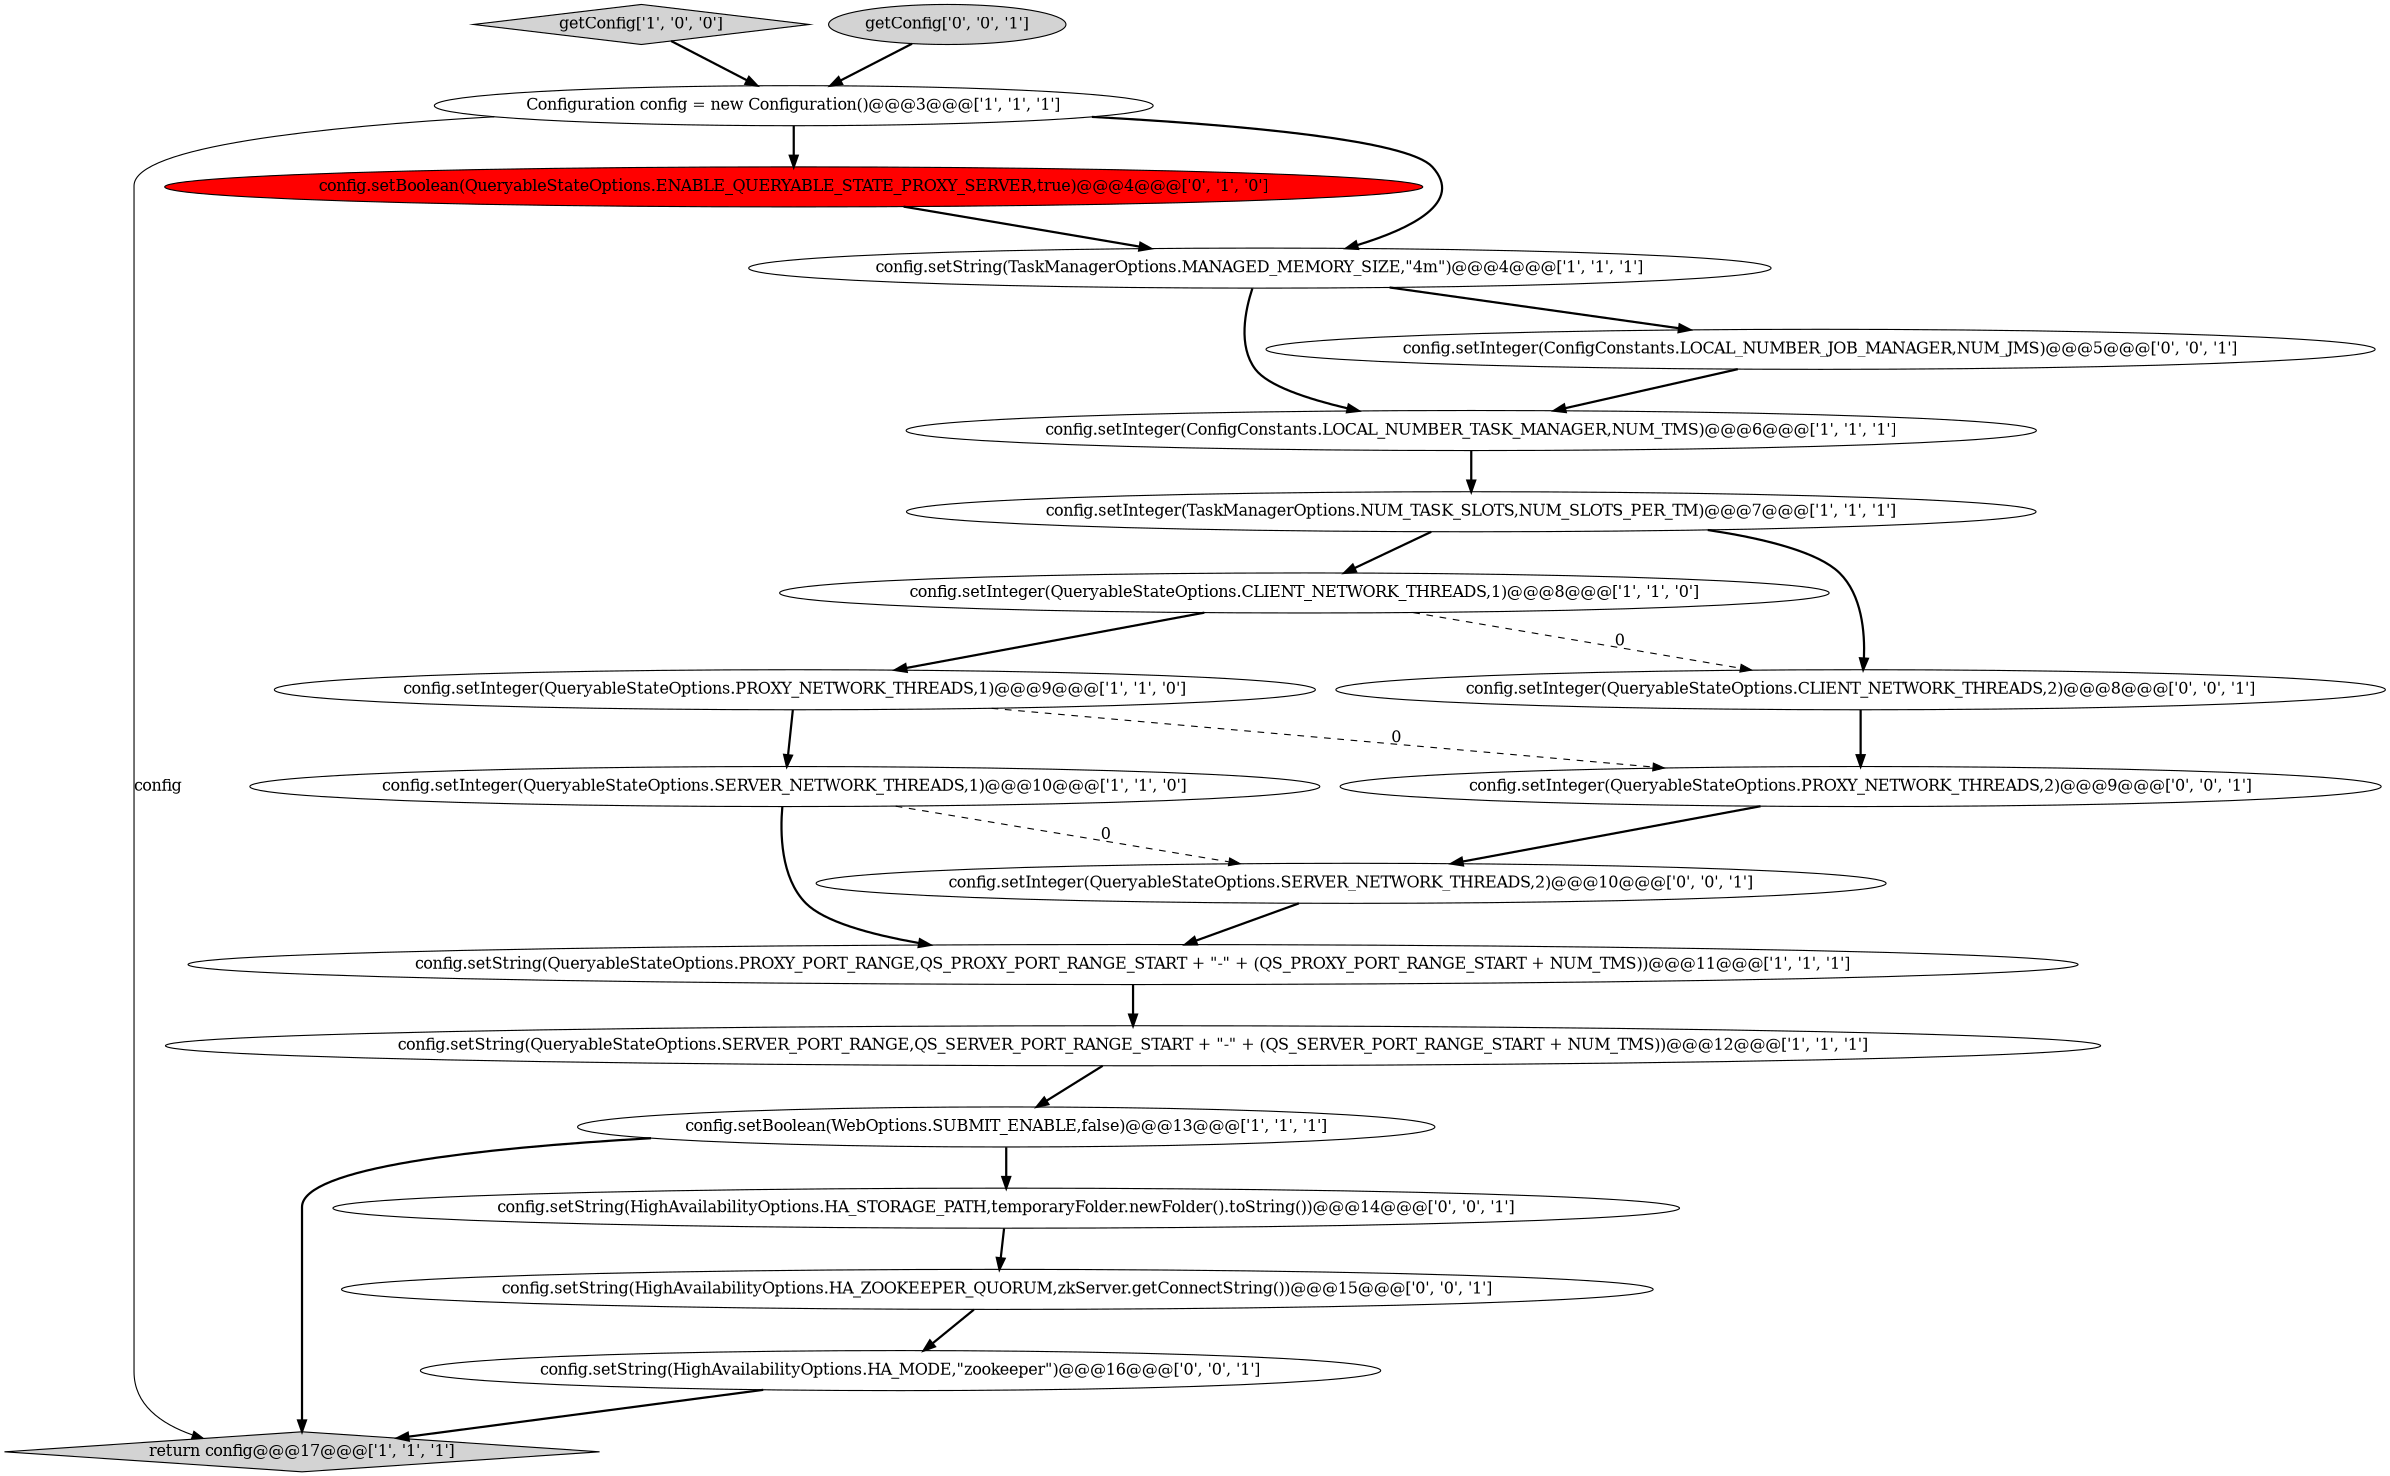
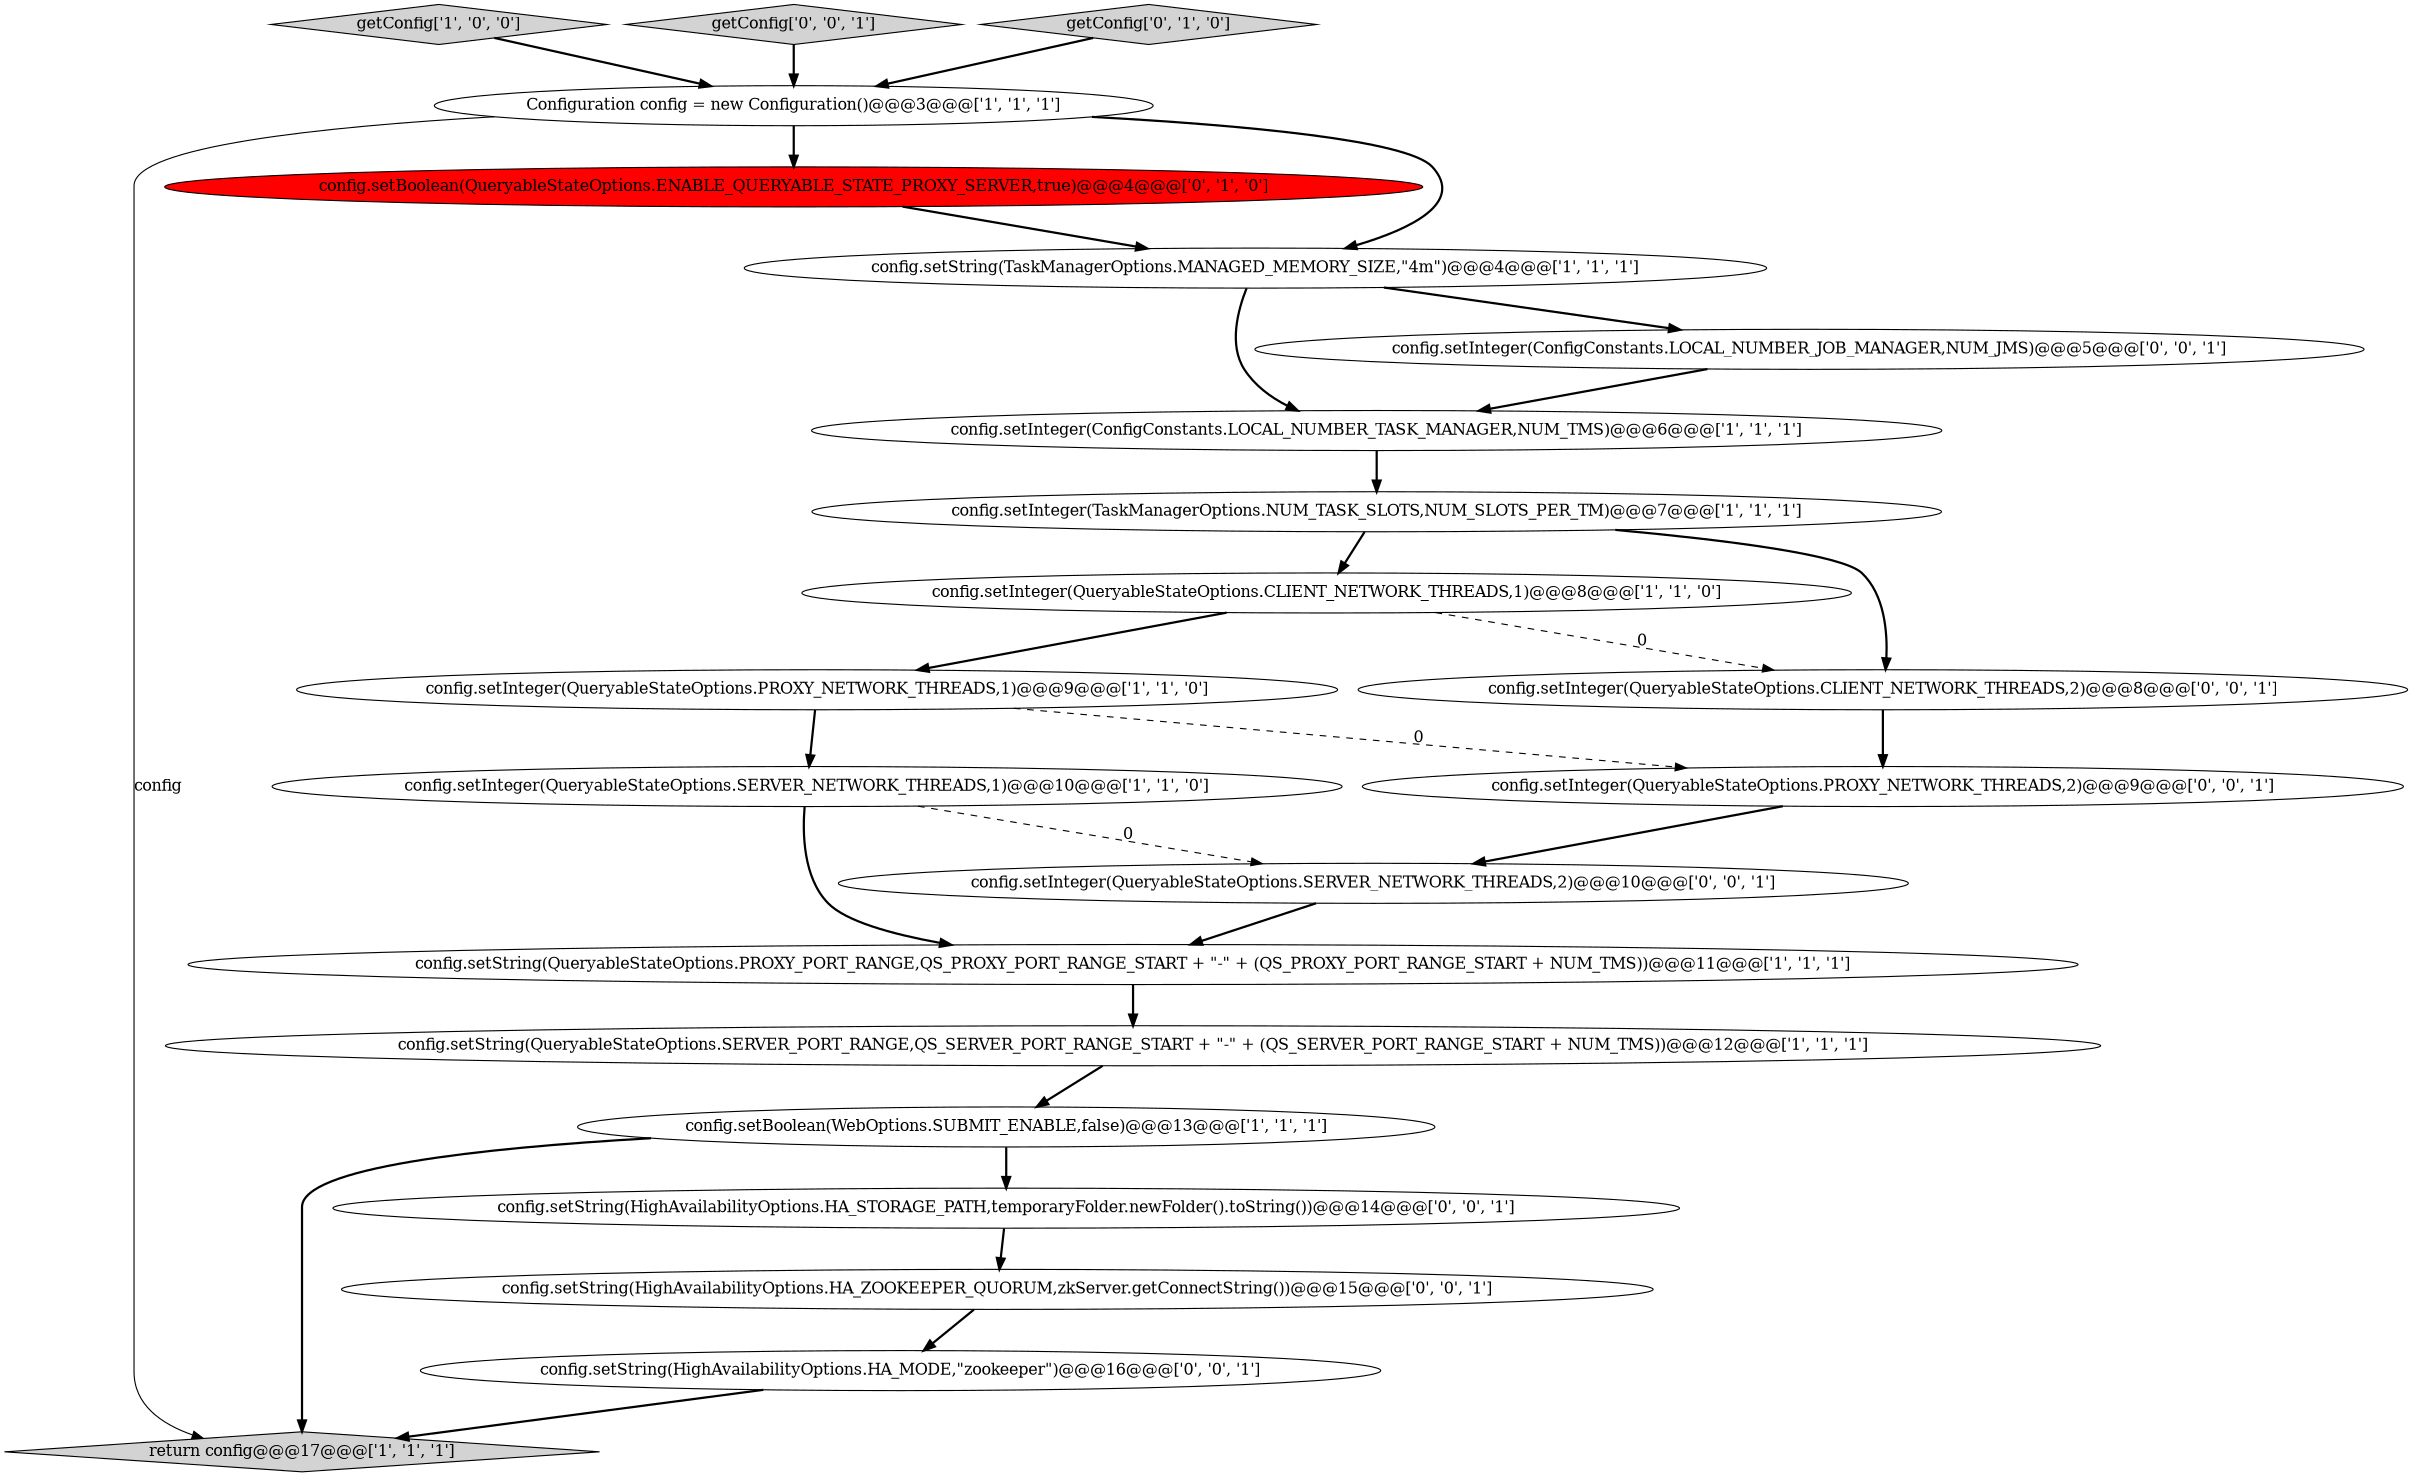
(947, 24) -> (794, 24)
none -> (1149, 24)
